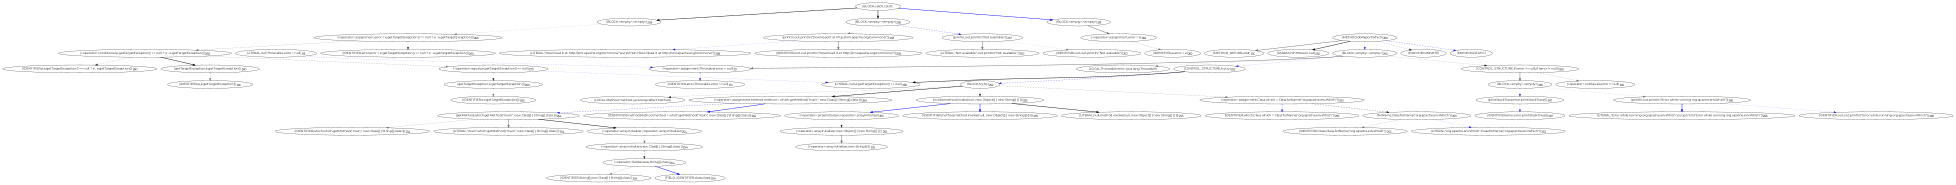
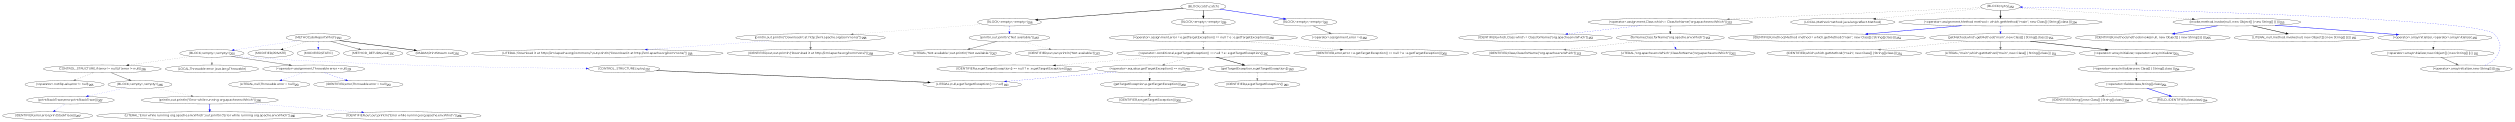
(1173, 53) -> none
(477, 62) -> (293, 76)
(683, 77) -> (1061, 77)
(1093, 78) -> (2279, 15)
